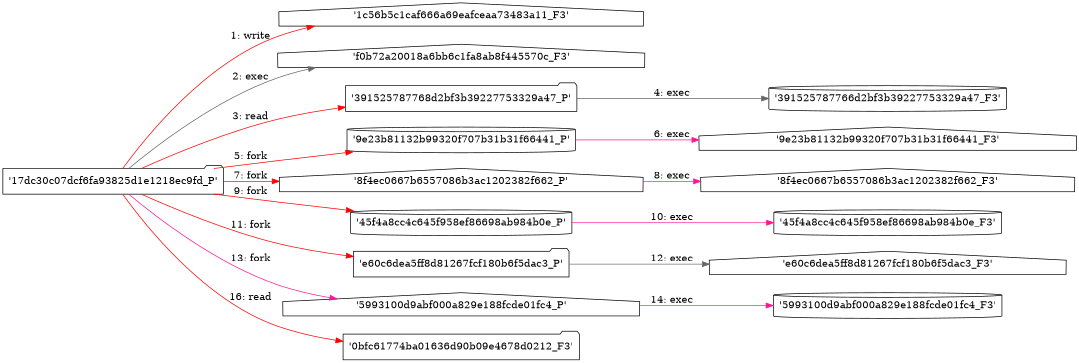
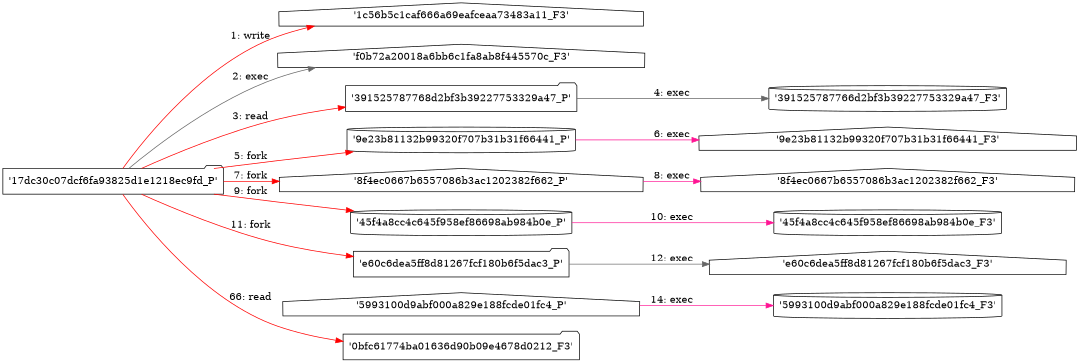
(223, 260) -> none
(251, 297) -> (251, 297)
